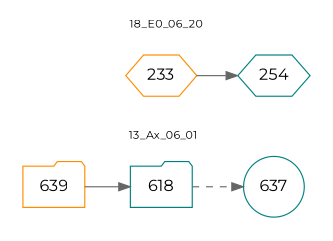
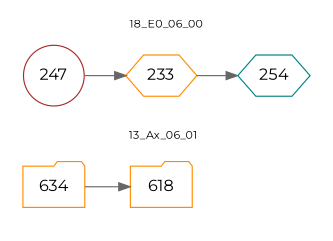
(167, 25) -> (167, 25)
none -> (54, 76)
(54, 187) -> (54, 187)
(161, 187) -> (161, 187)
(274, 187) -> none
